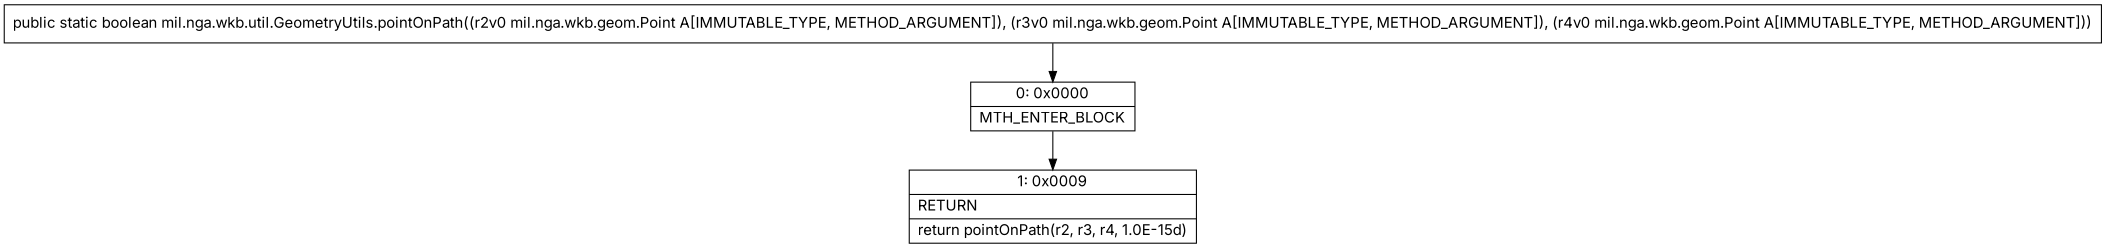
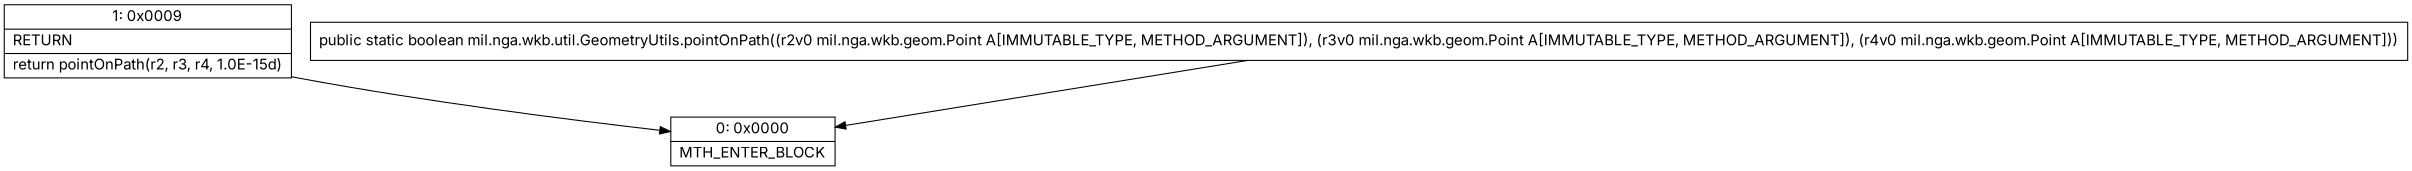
(1053, 145) -> (475, 107)
